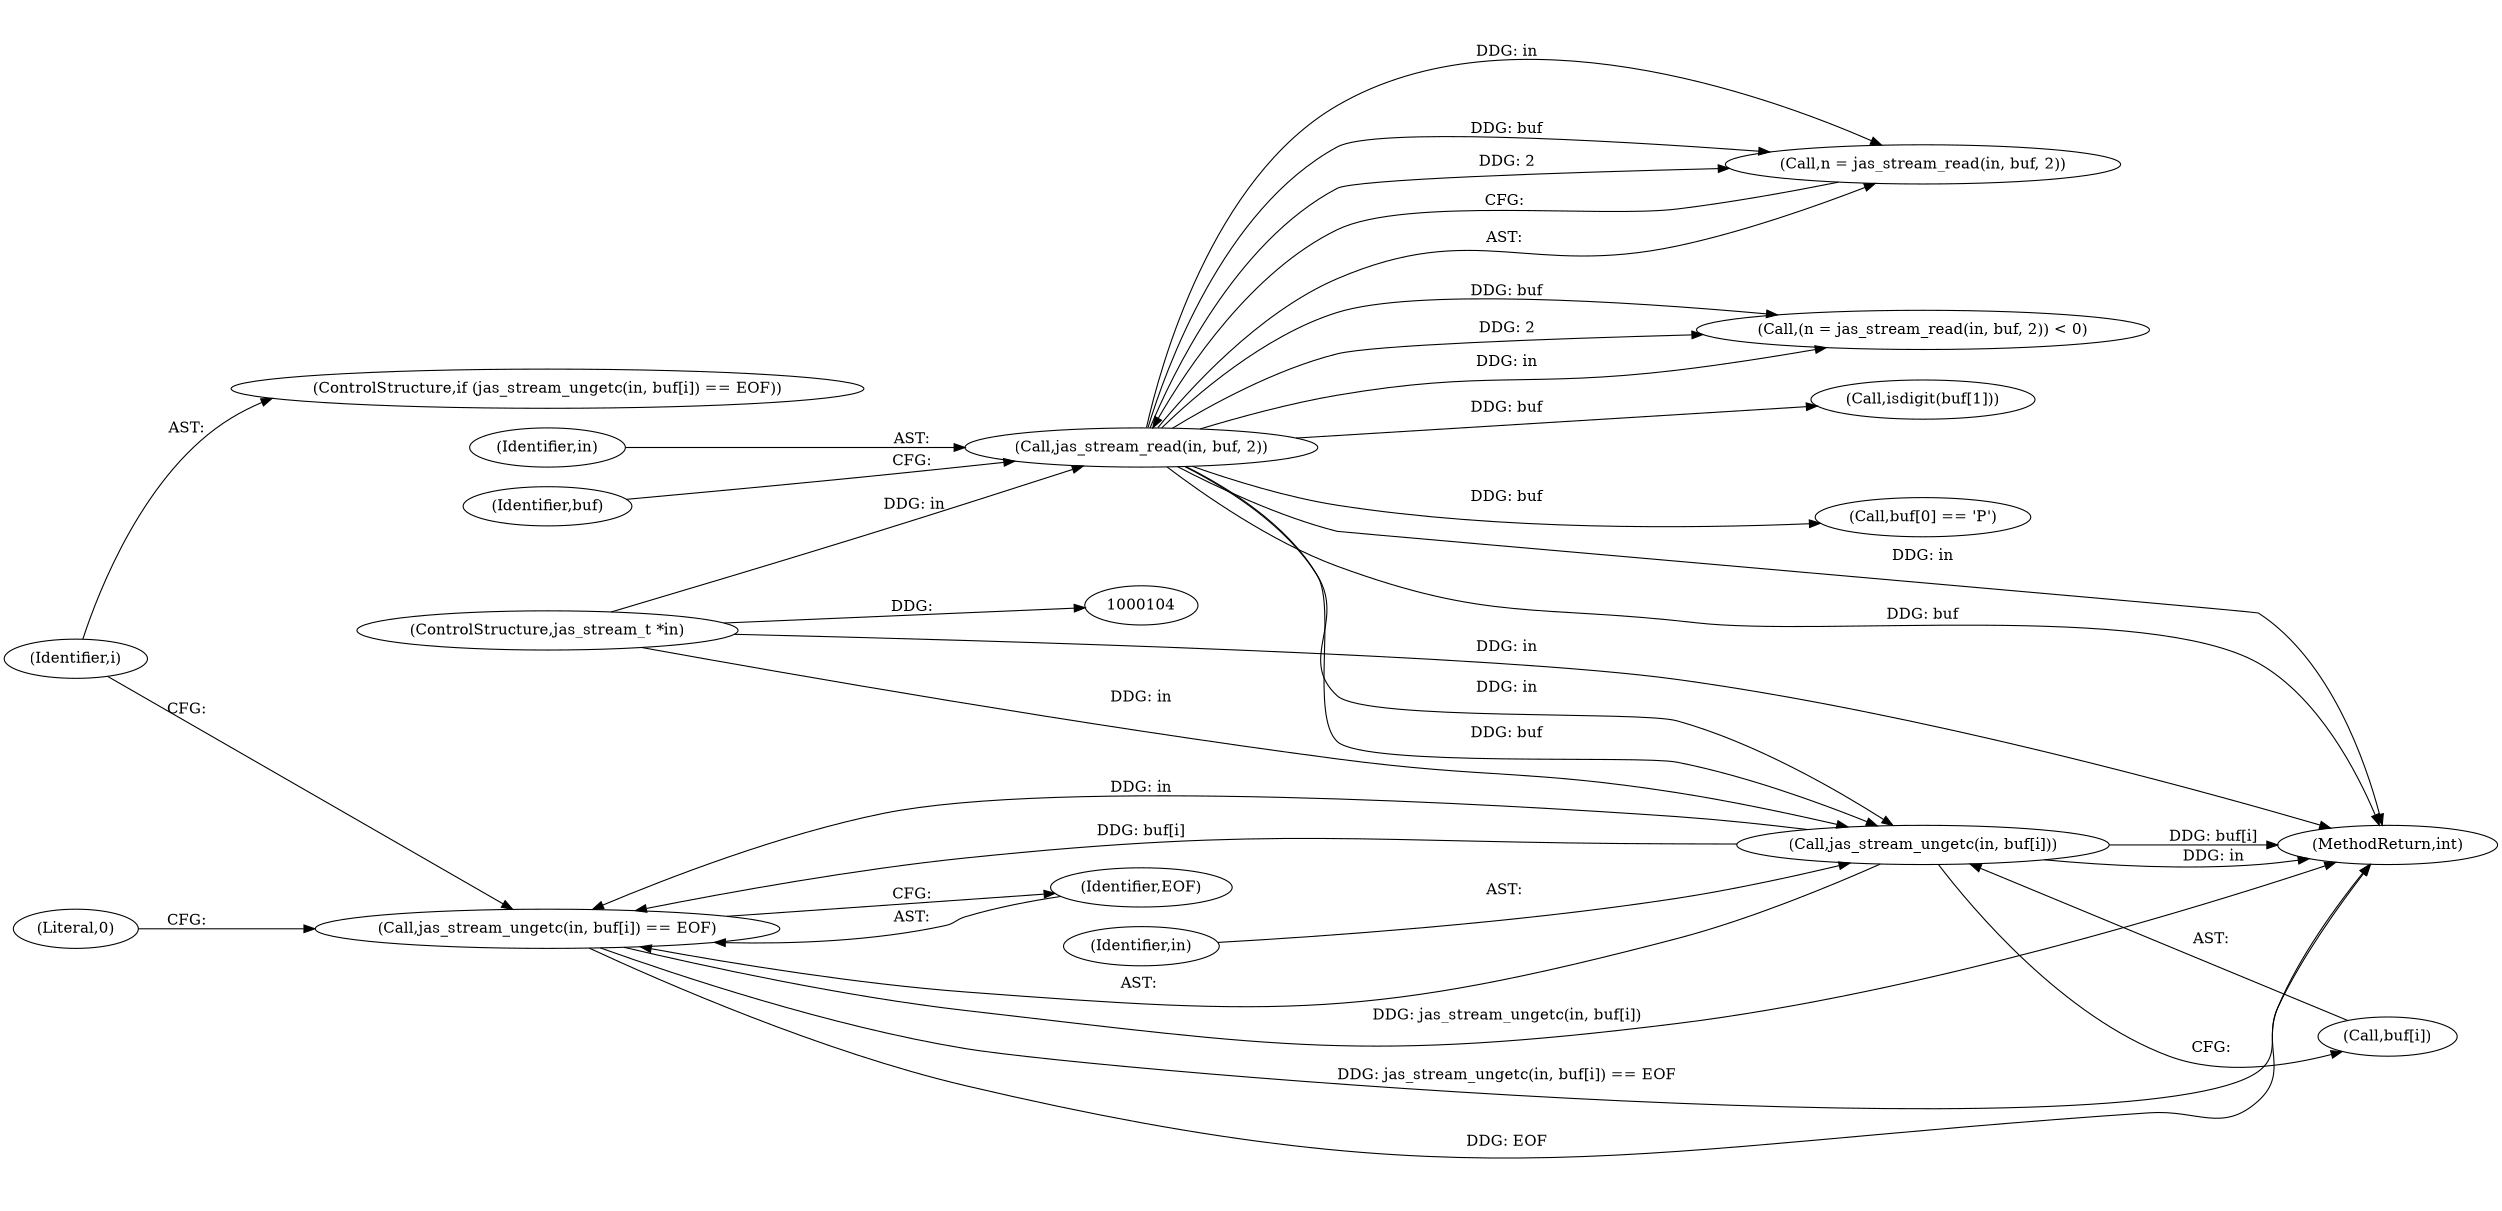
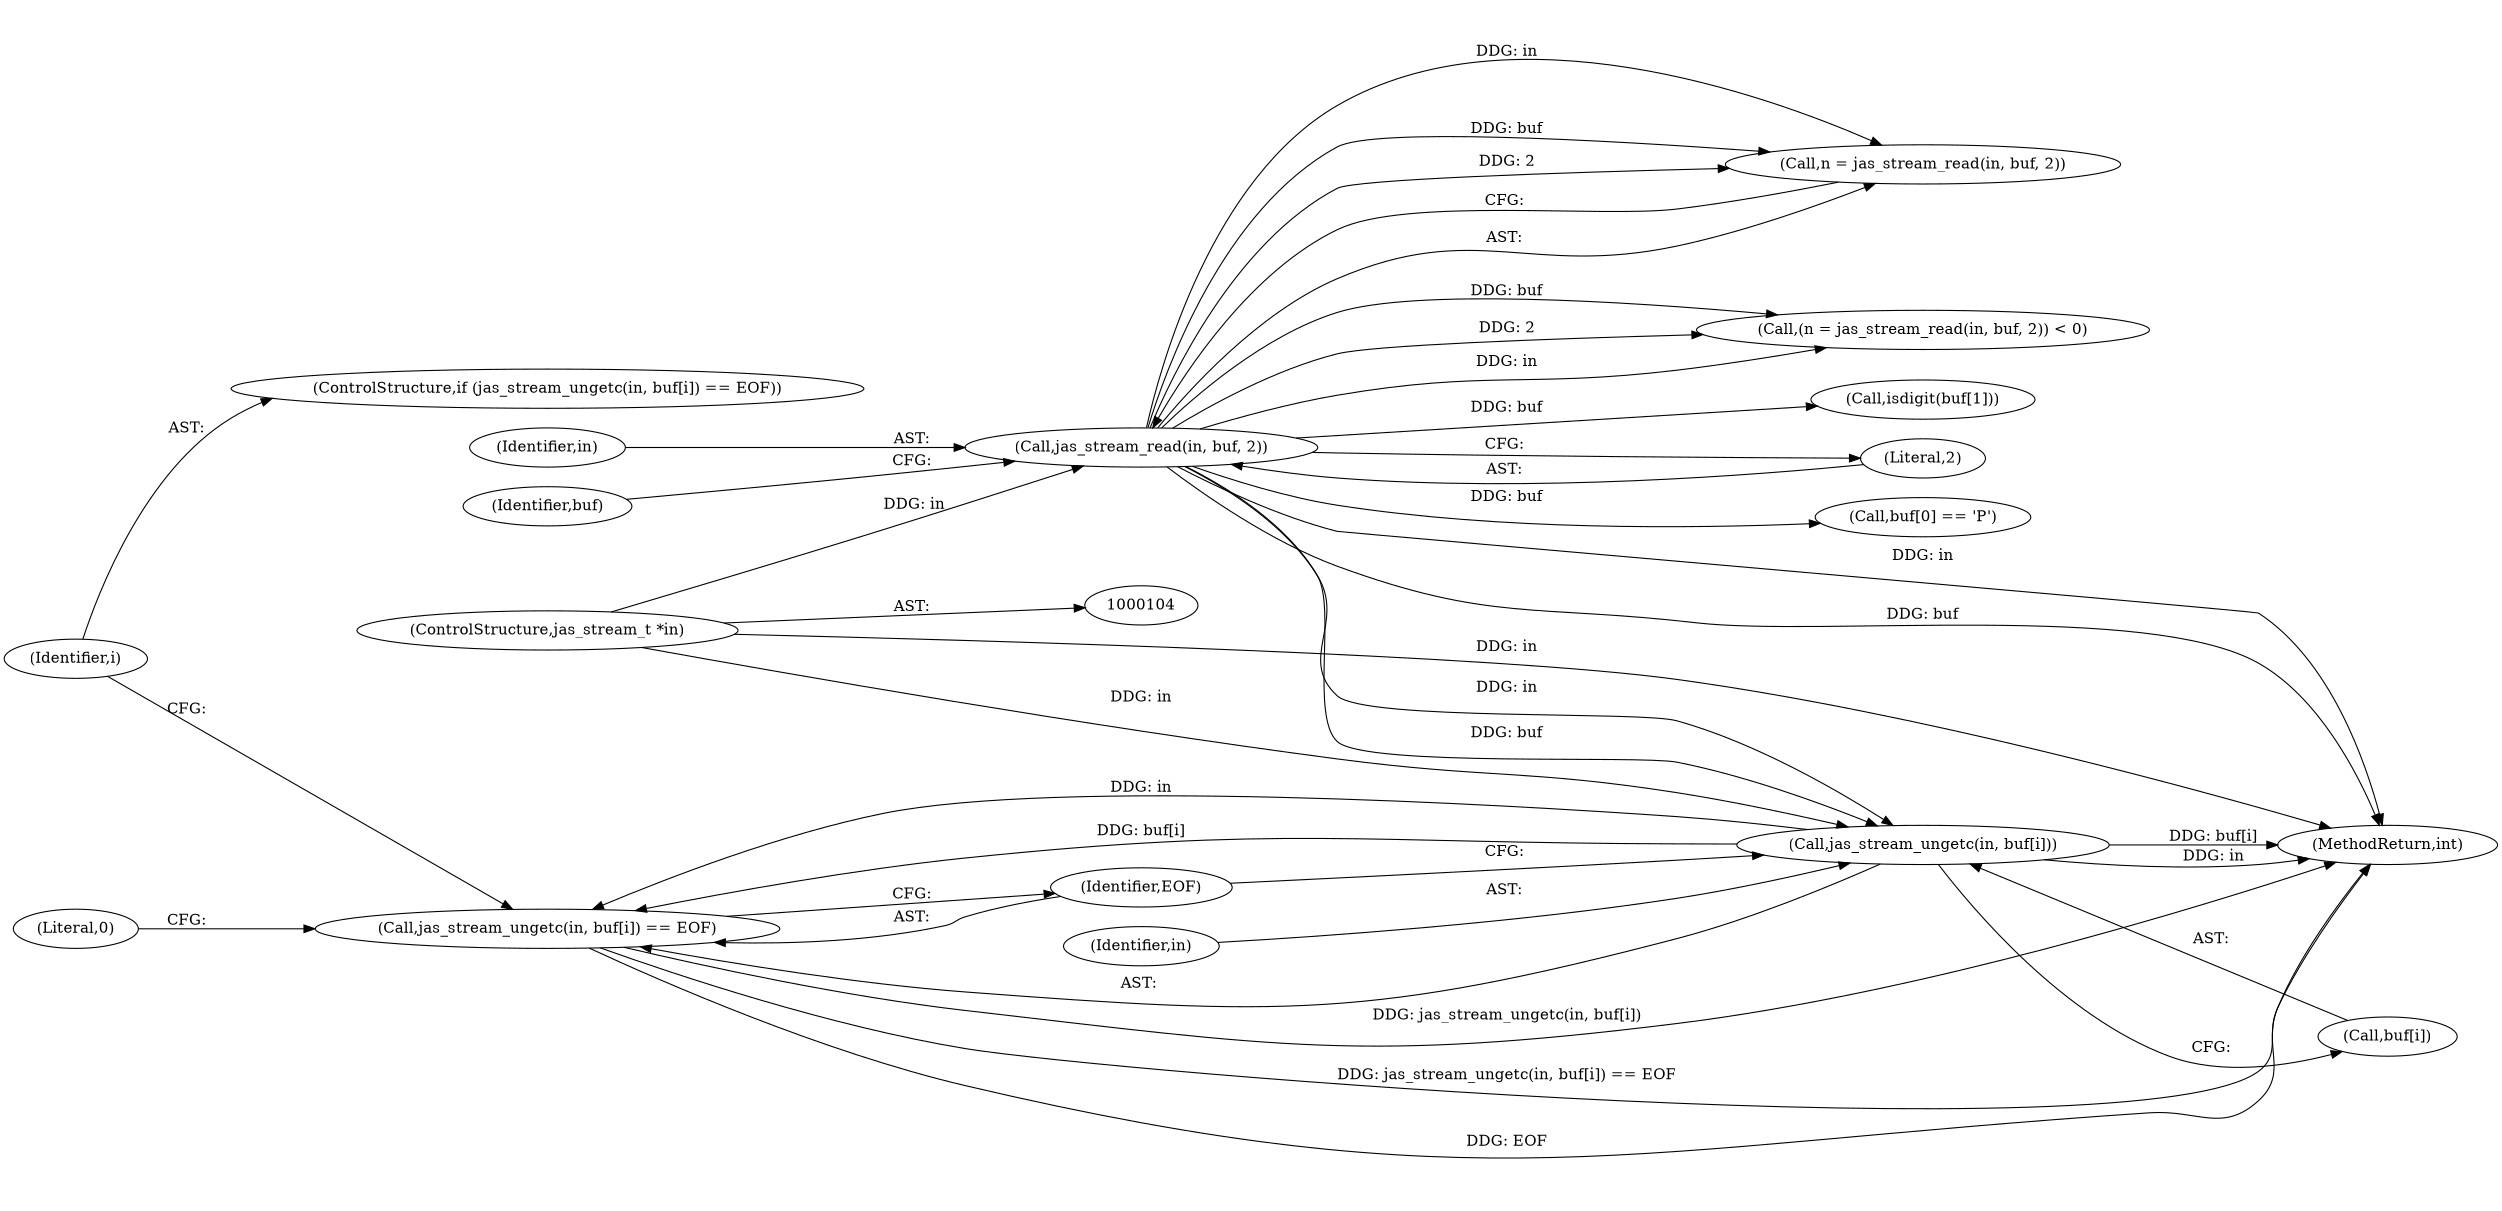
none -> (1923, 458)
(914, 607) -> (914, 607)
none -> (1491, 870)
